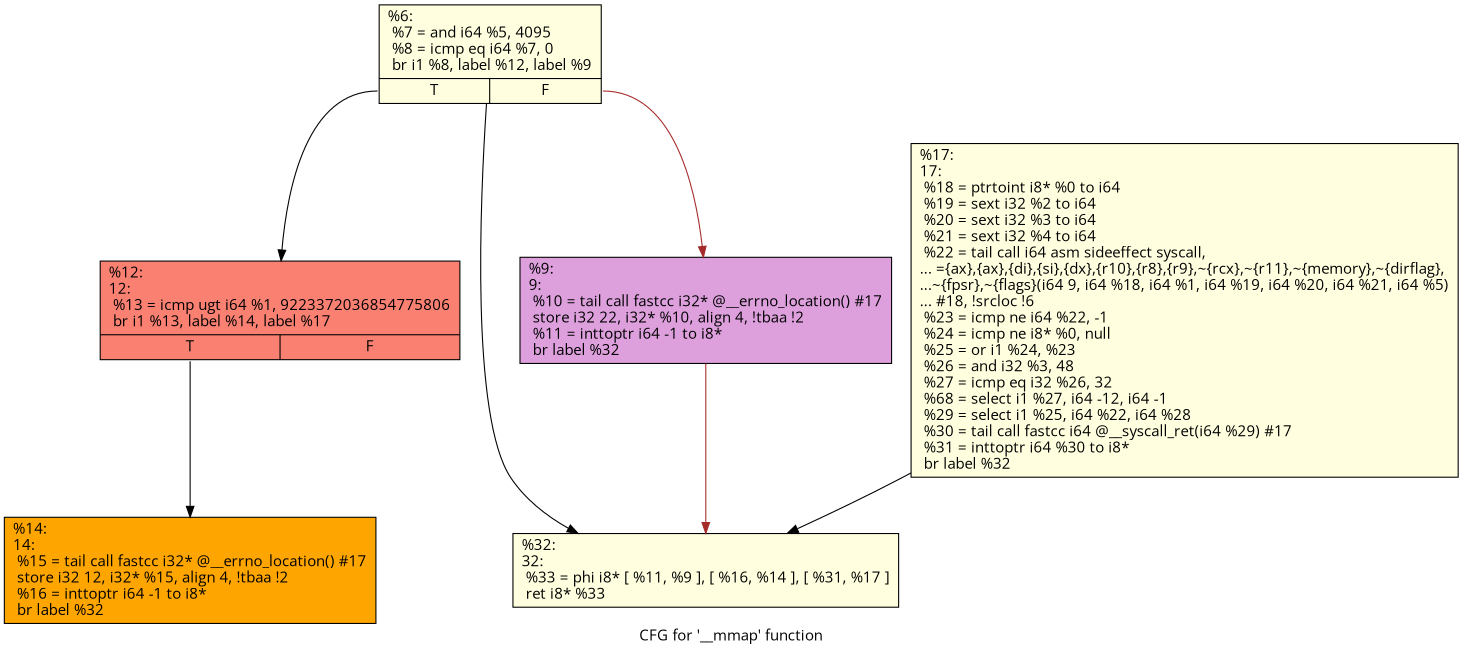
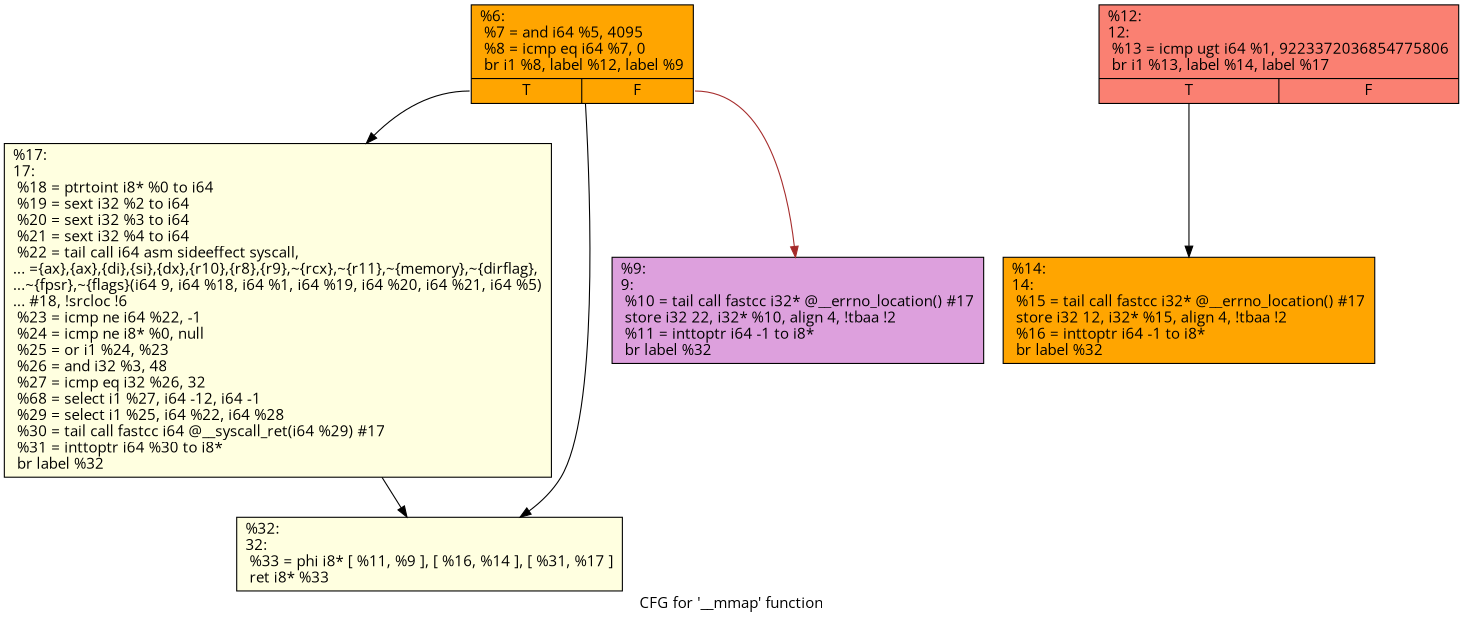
(490, 54) -> (582, 54)
(304, 151) -> (417, 104)
(706, 443) -> none
